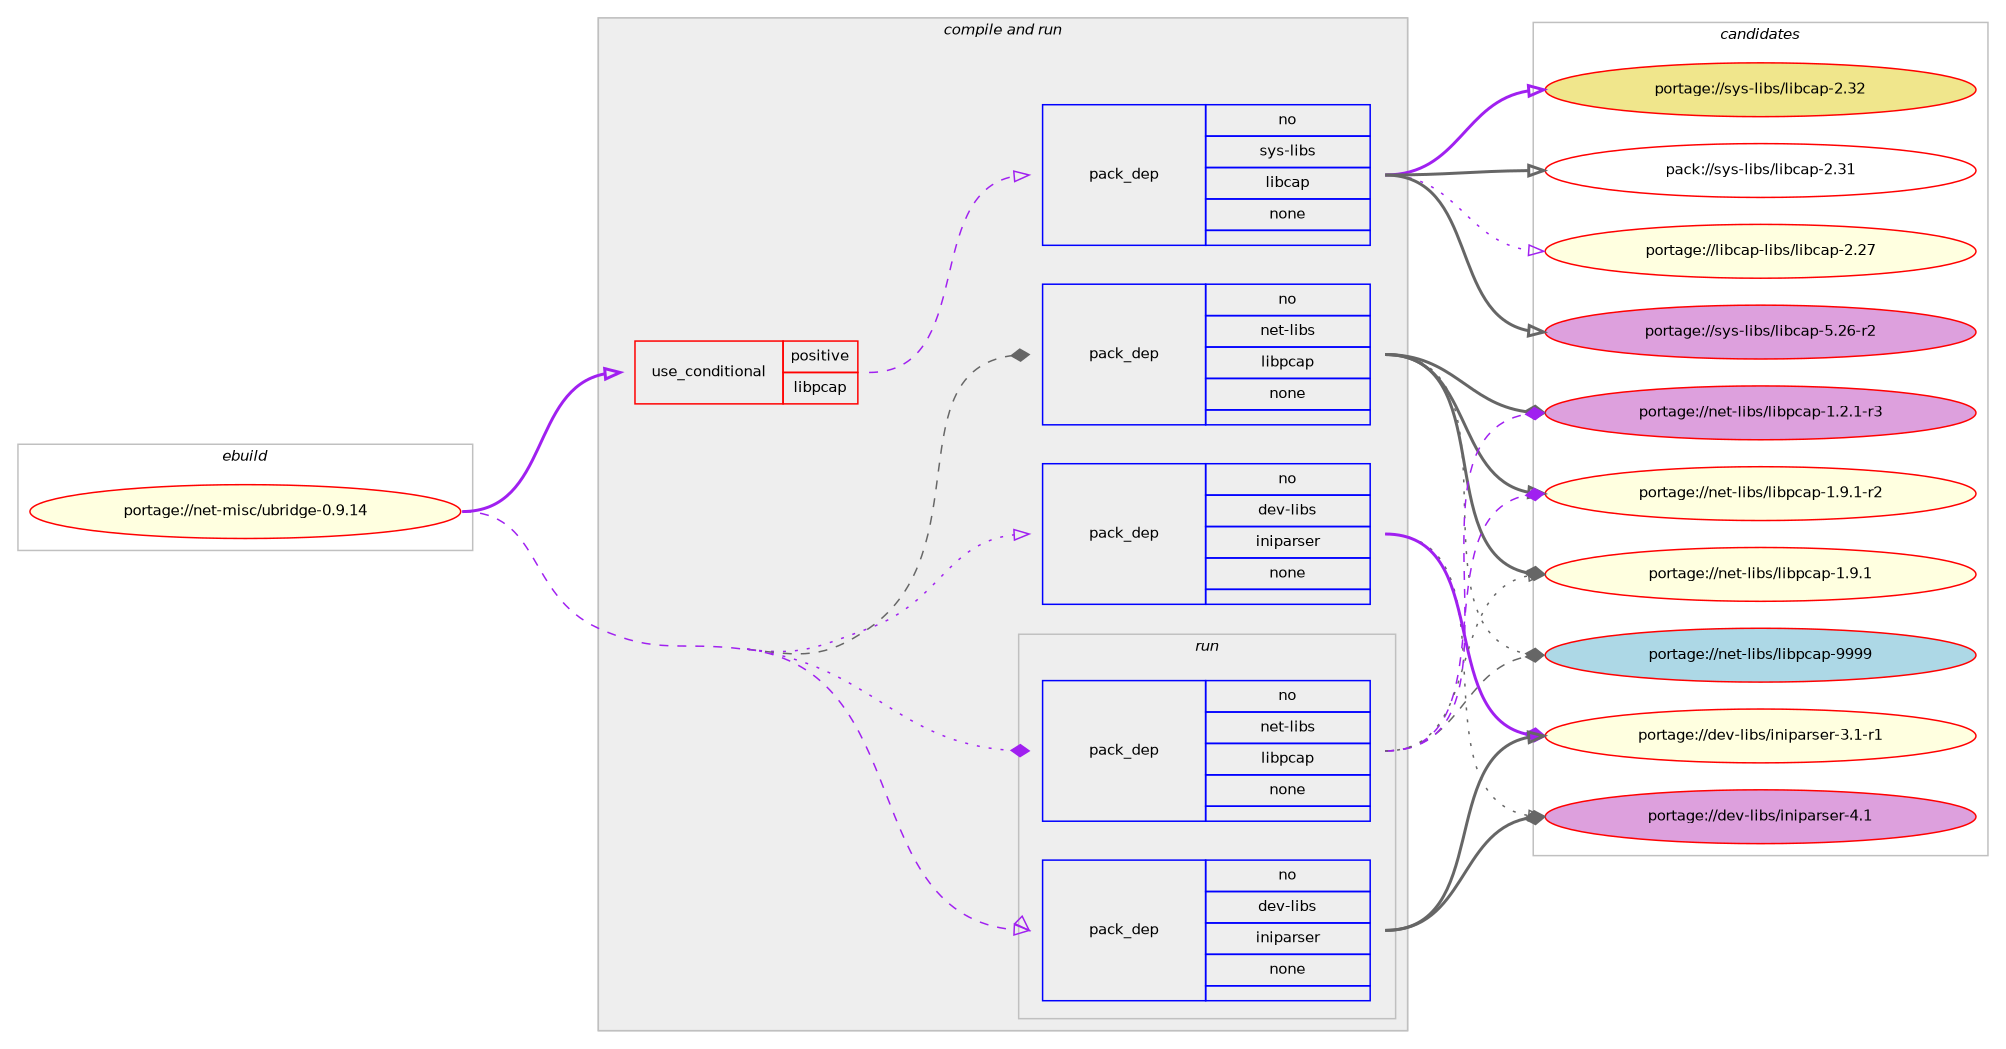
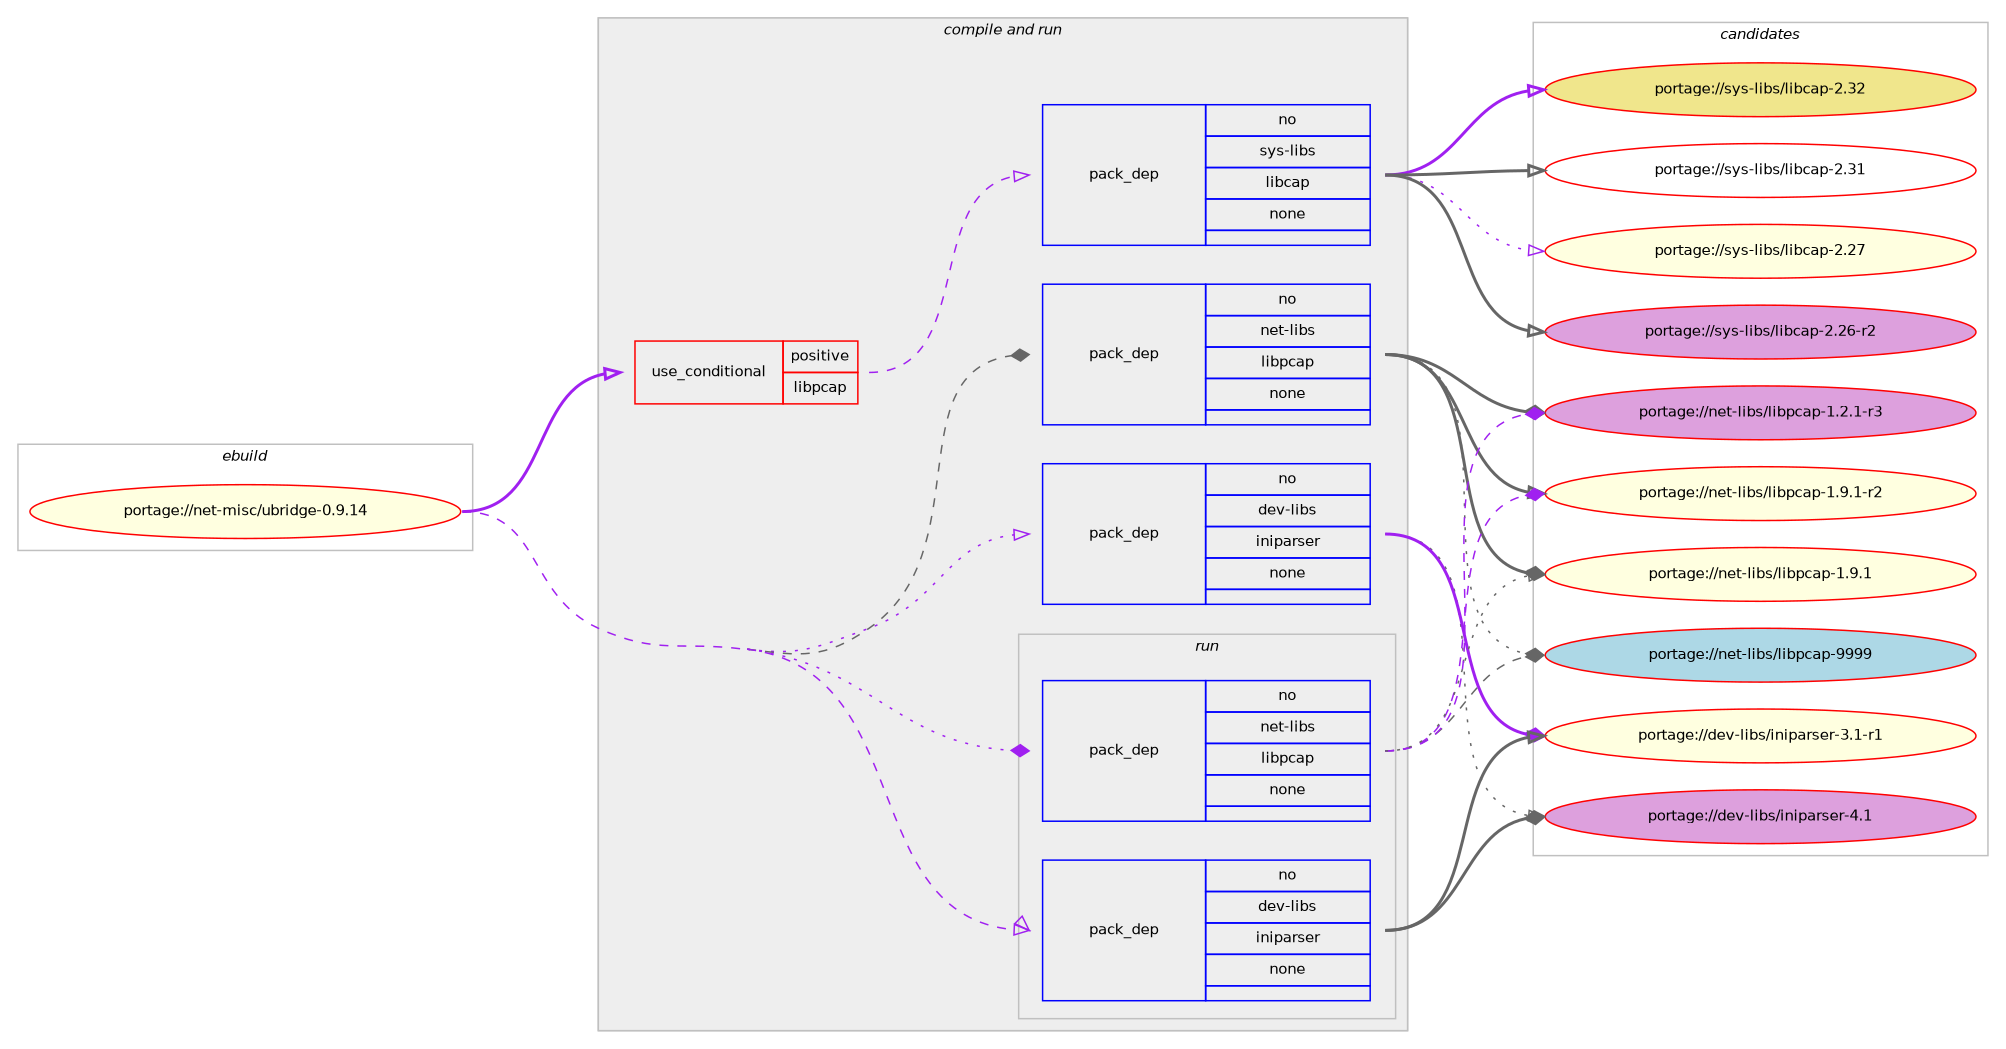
(1761, 171) -> (1761, 171)
(1761, 251) -> (1761, 251)
(1761, 332) -> (1761, 332)
